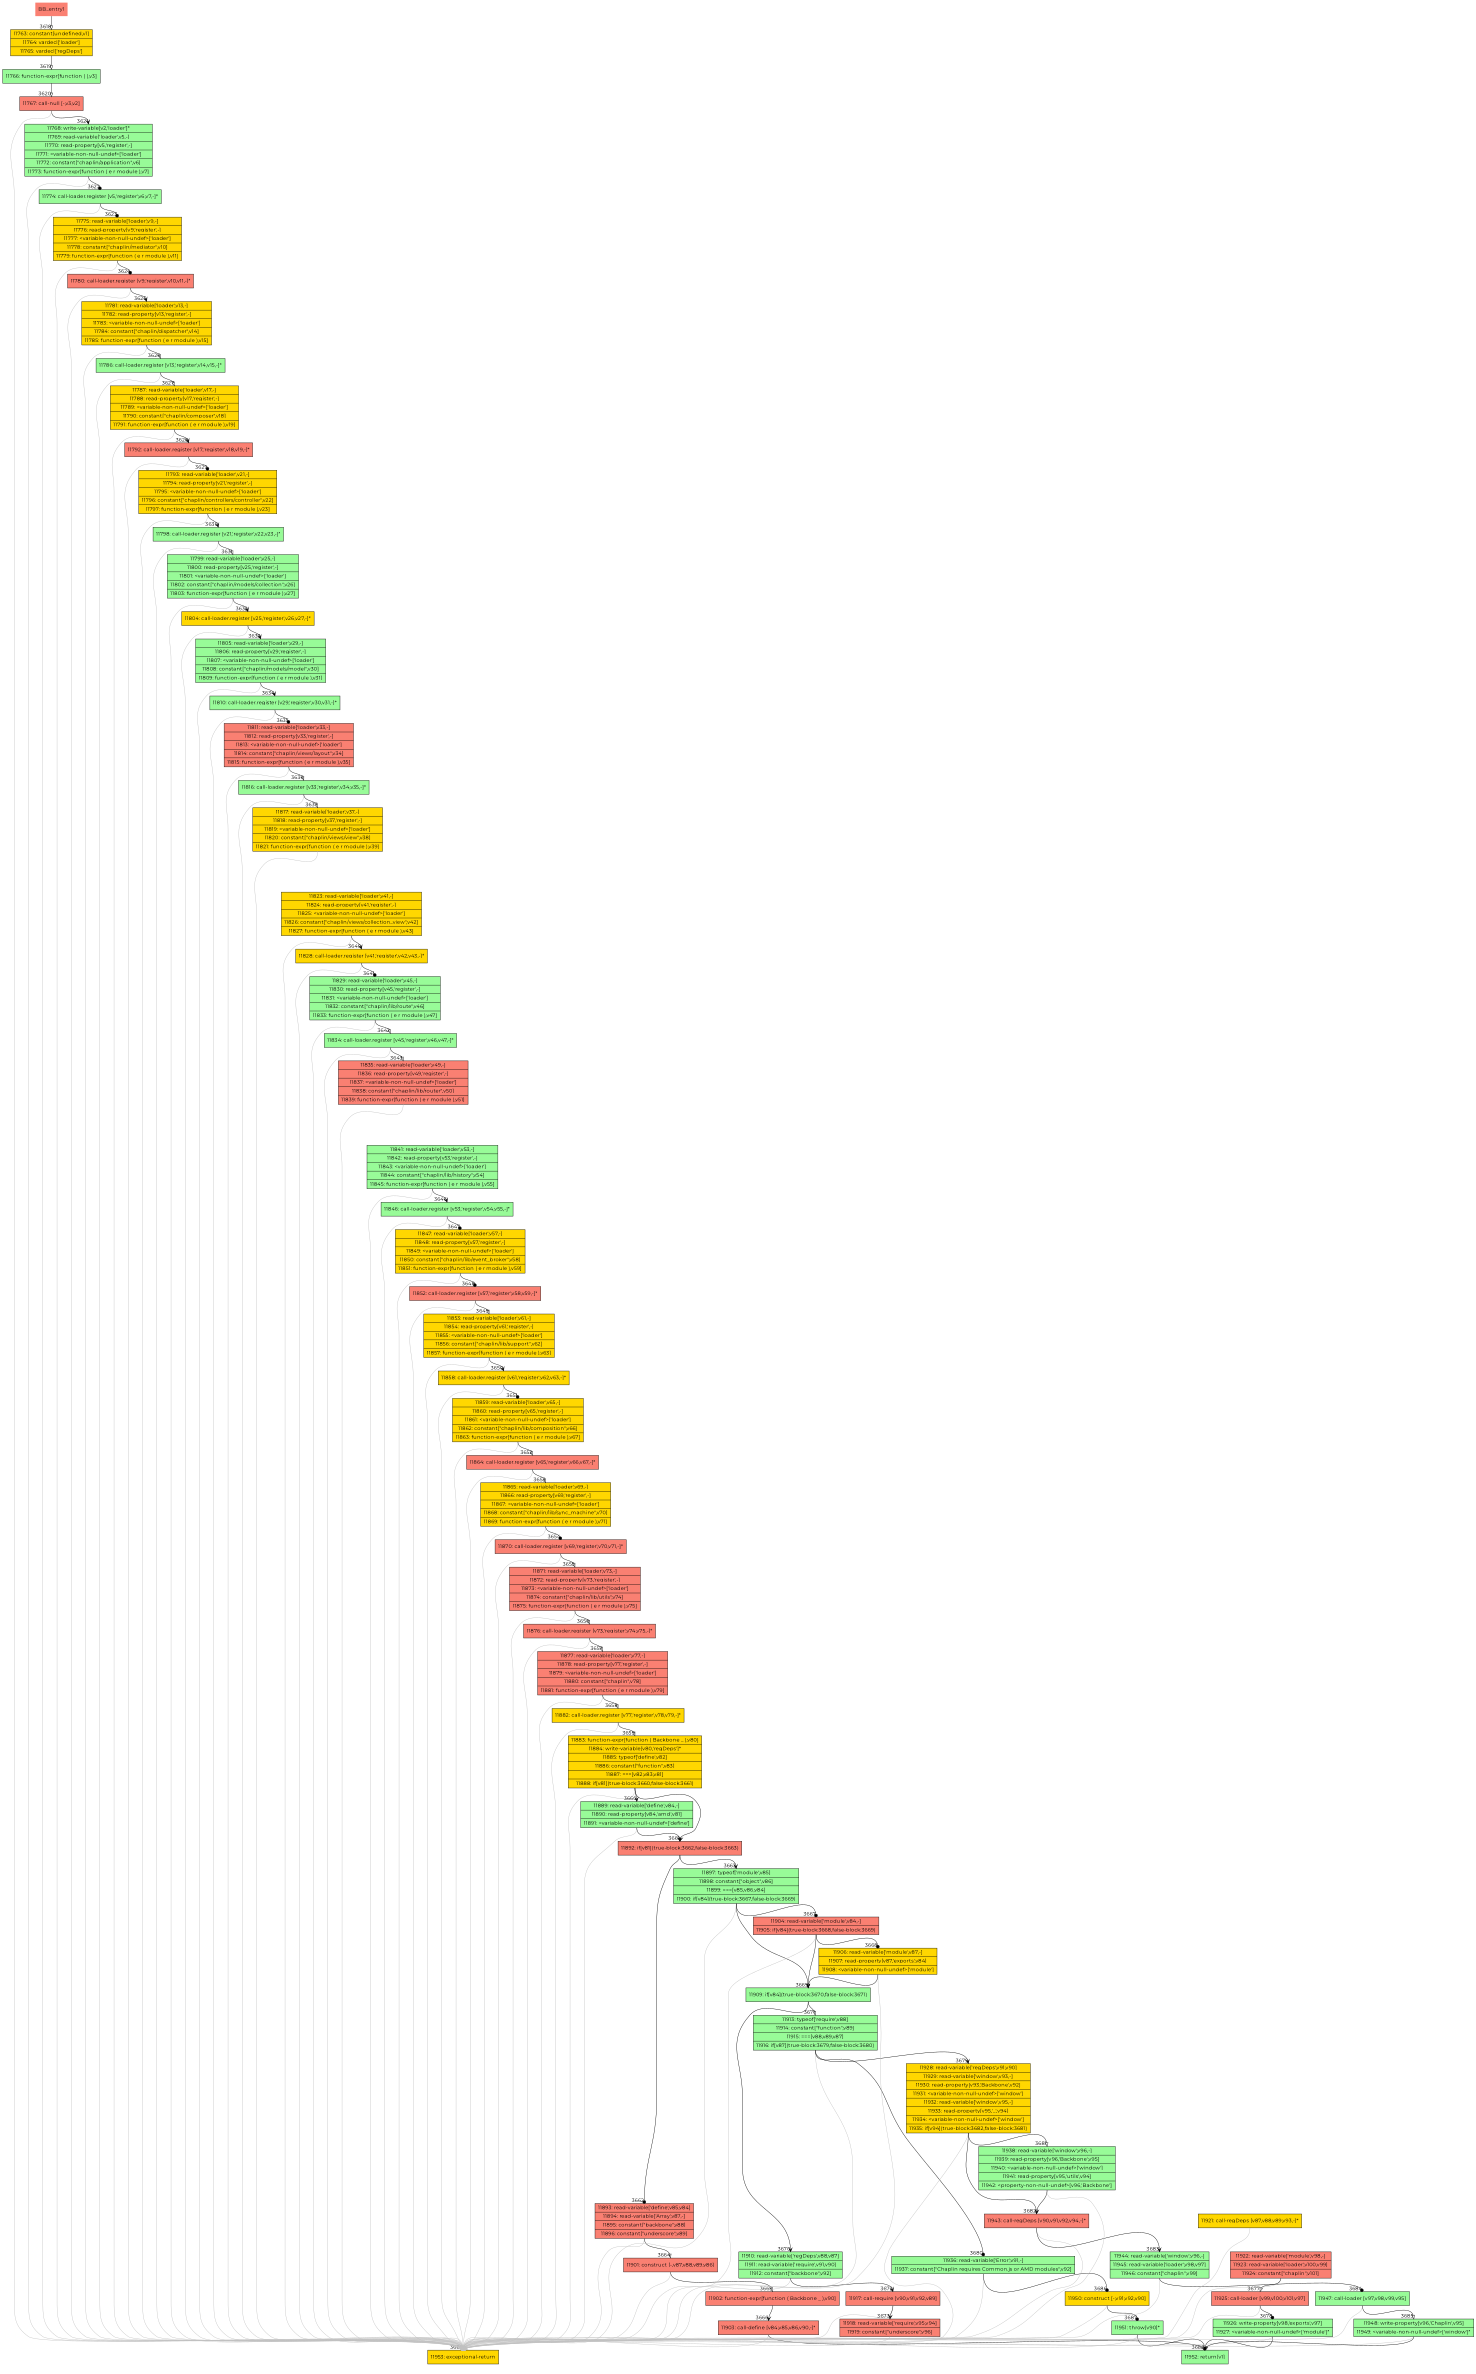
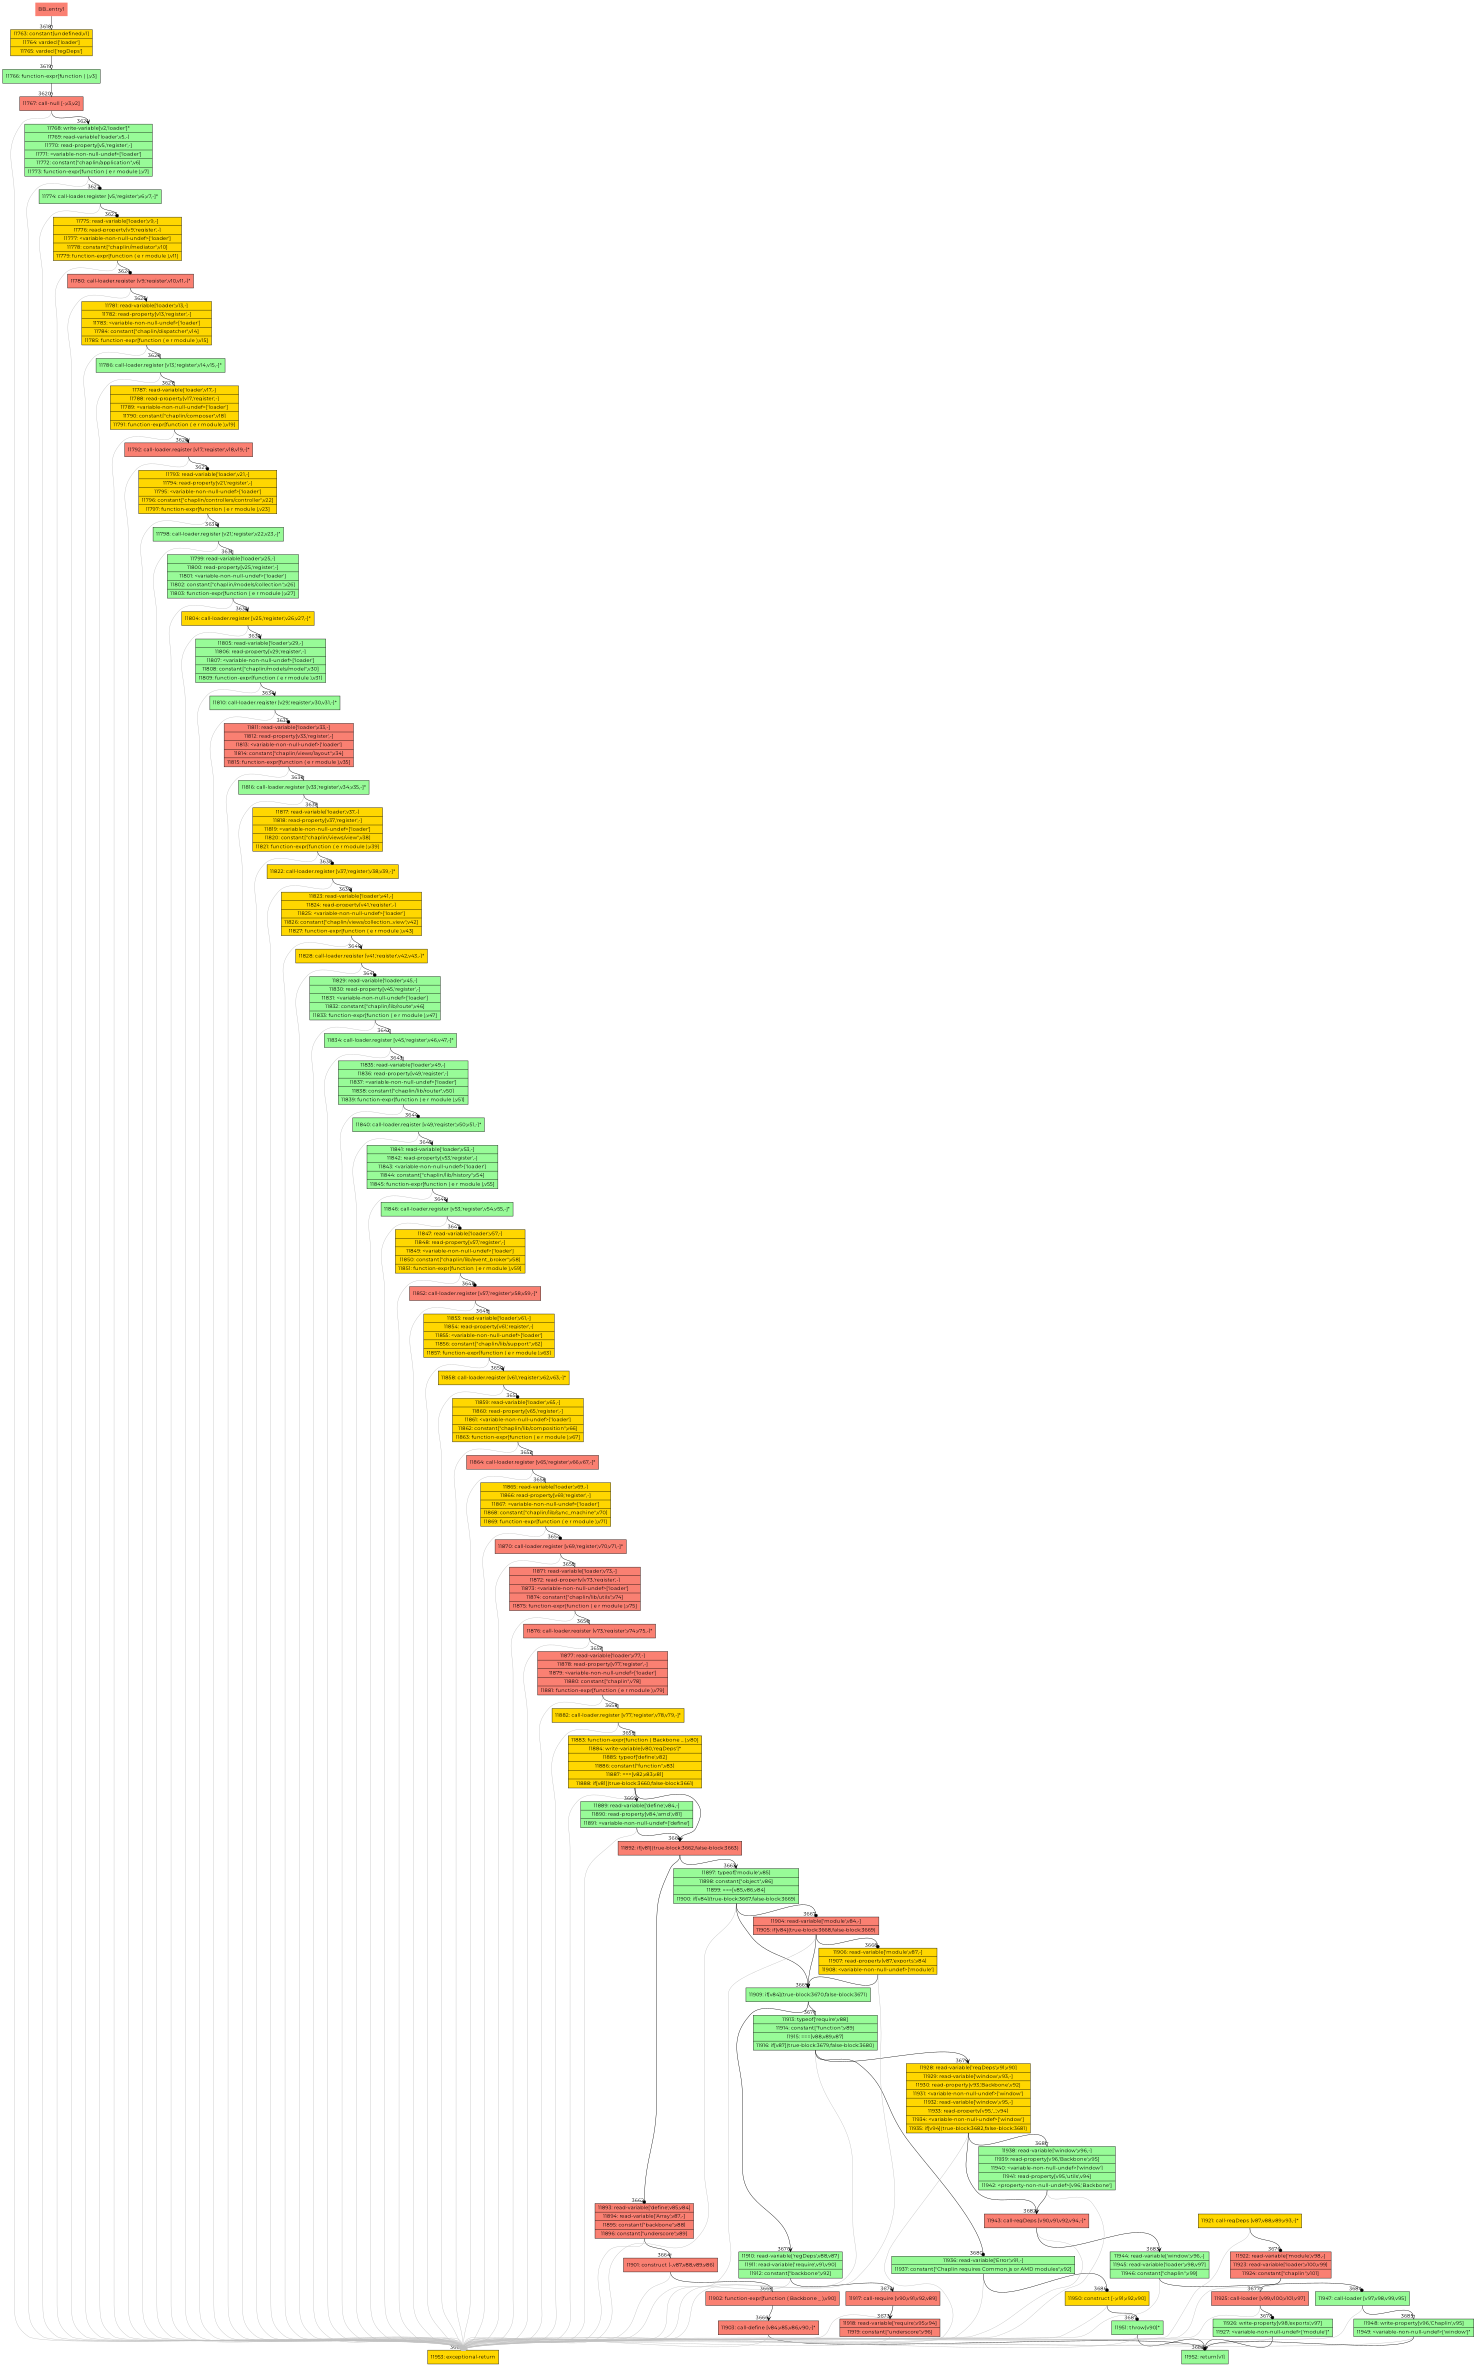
none -> (333, 872)
(403, 1083) -> (403, 1083)
none -> (419, 1125)
none -> (1264, 2240)
